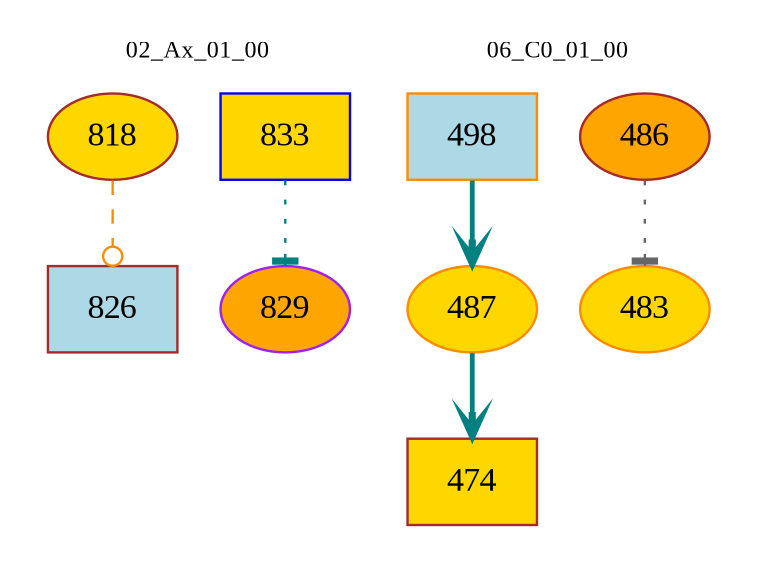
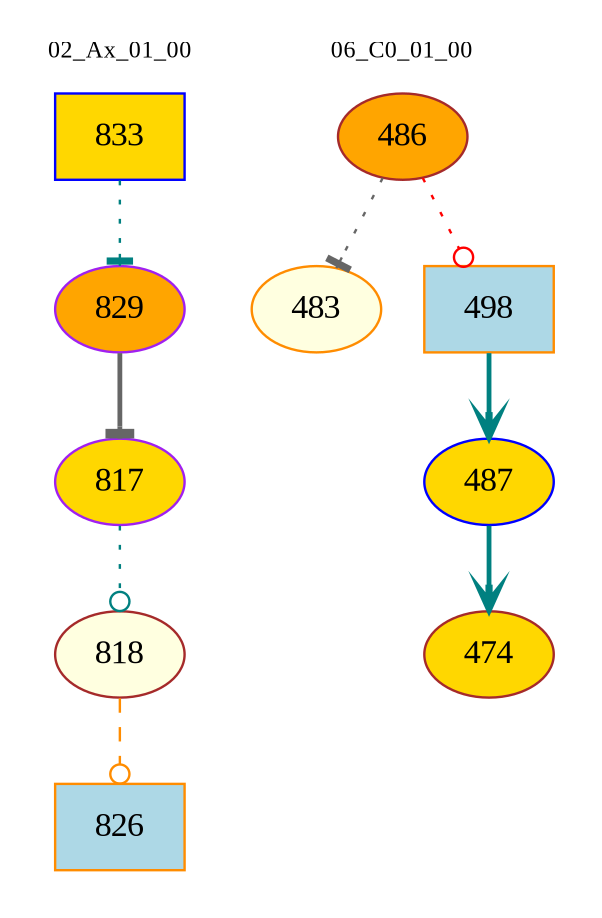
(113, 137) -> (120, 654)
none -> (441, 213)
(113, 309) -> (120, 827)
(472, 309) -> (489, 482)
(645, 309) -> (316, 309)
none -> (120, 482)
(472, 482) -> (489, 654)
